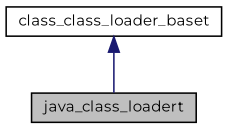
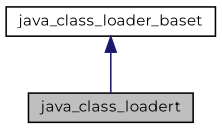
(114, 22) -> (111, 22)
